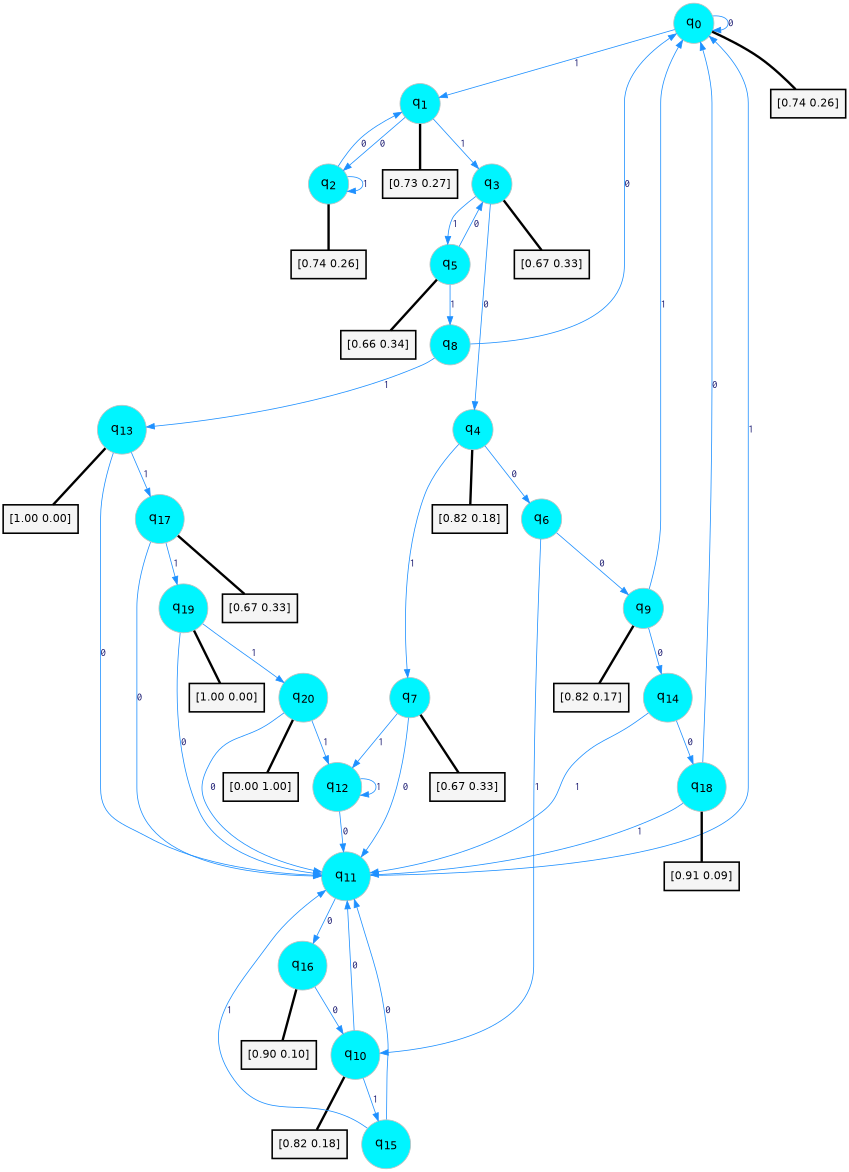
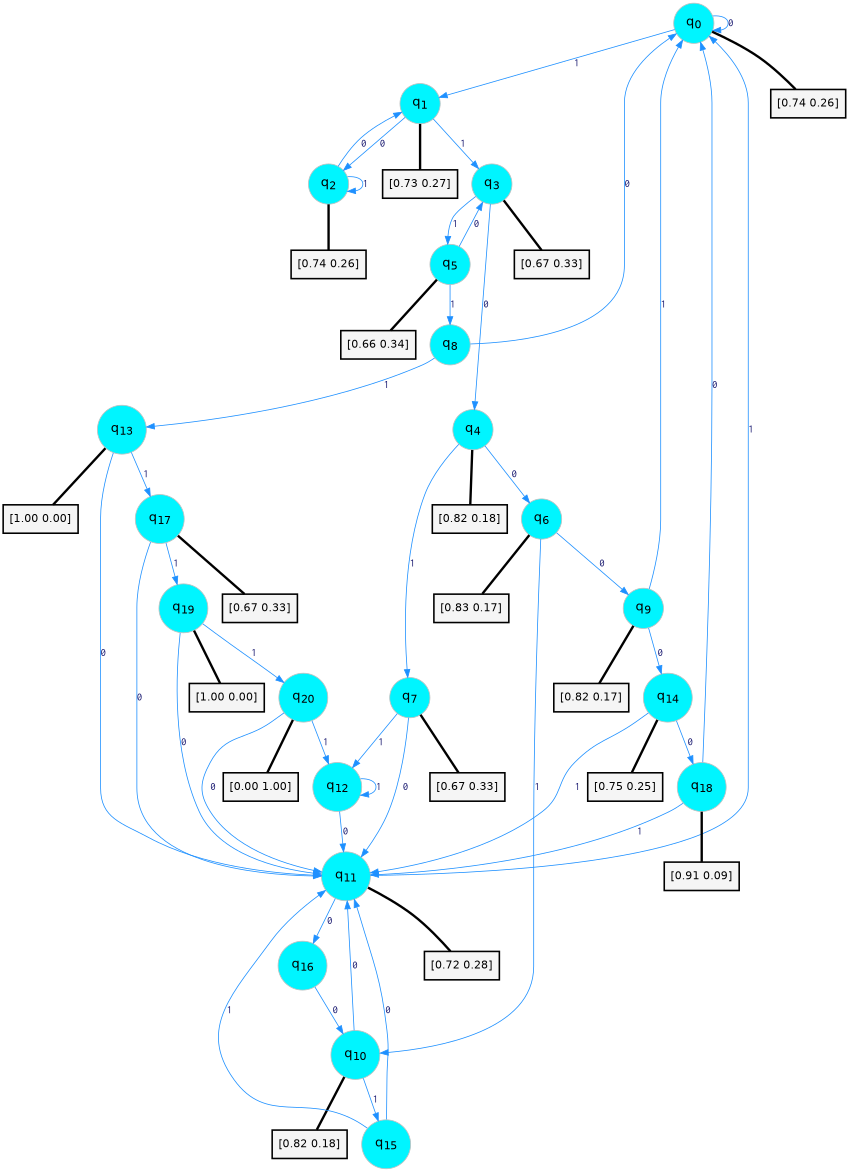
none -> (471, 608)
none -> (625, 787)
none -> (462, 966)
(279, 1055) -> none
